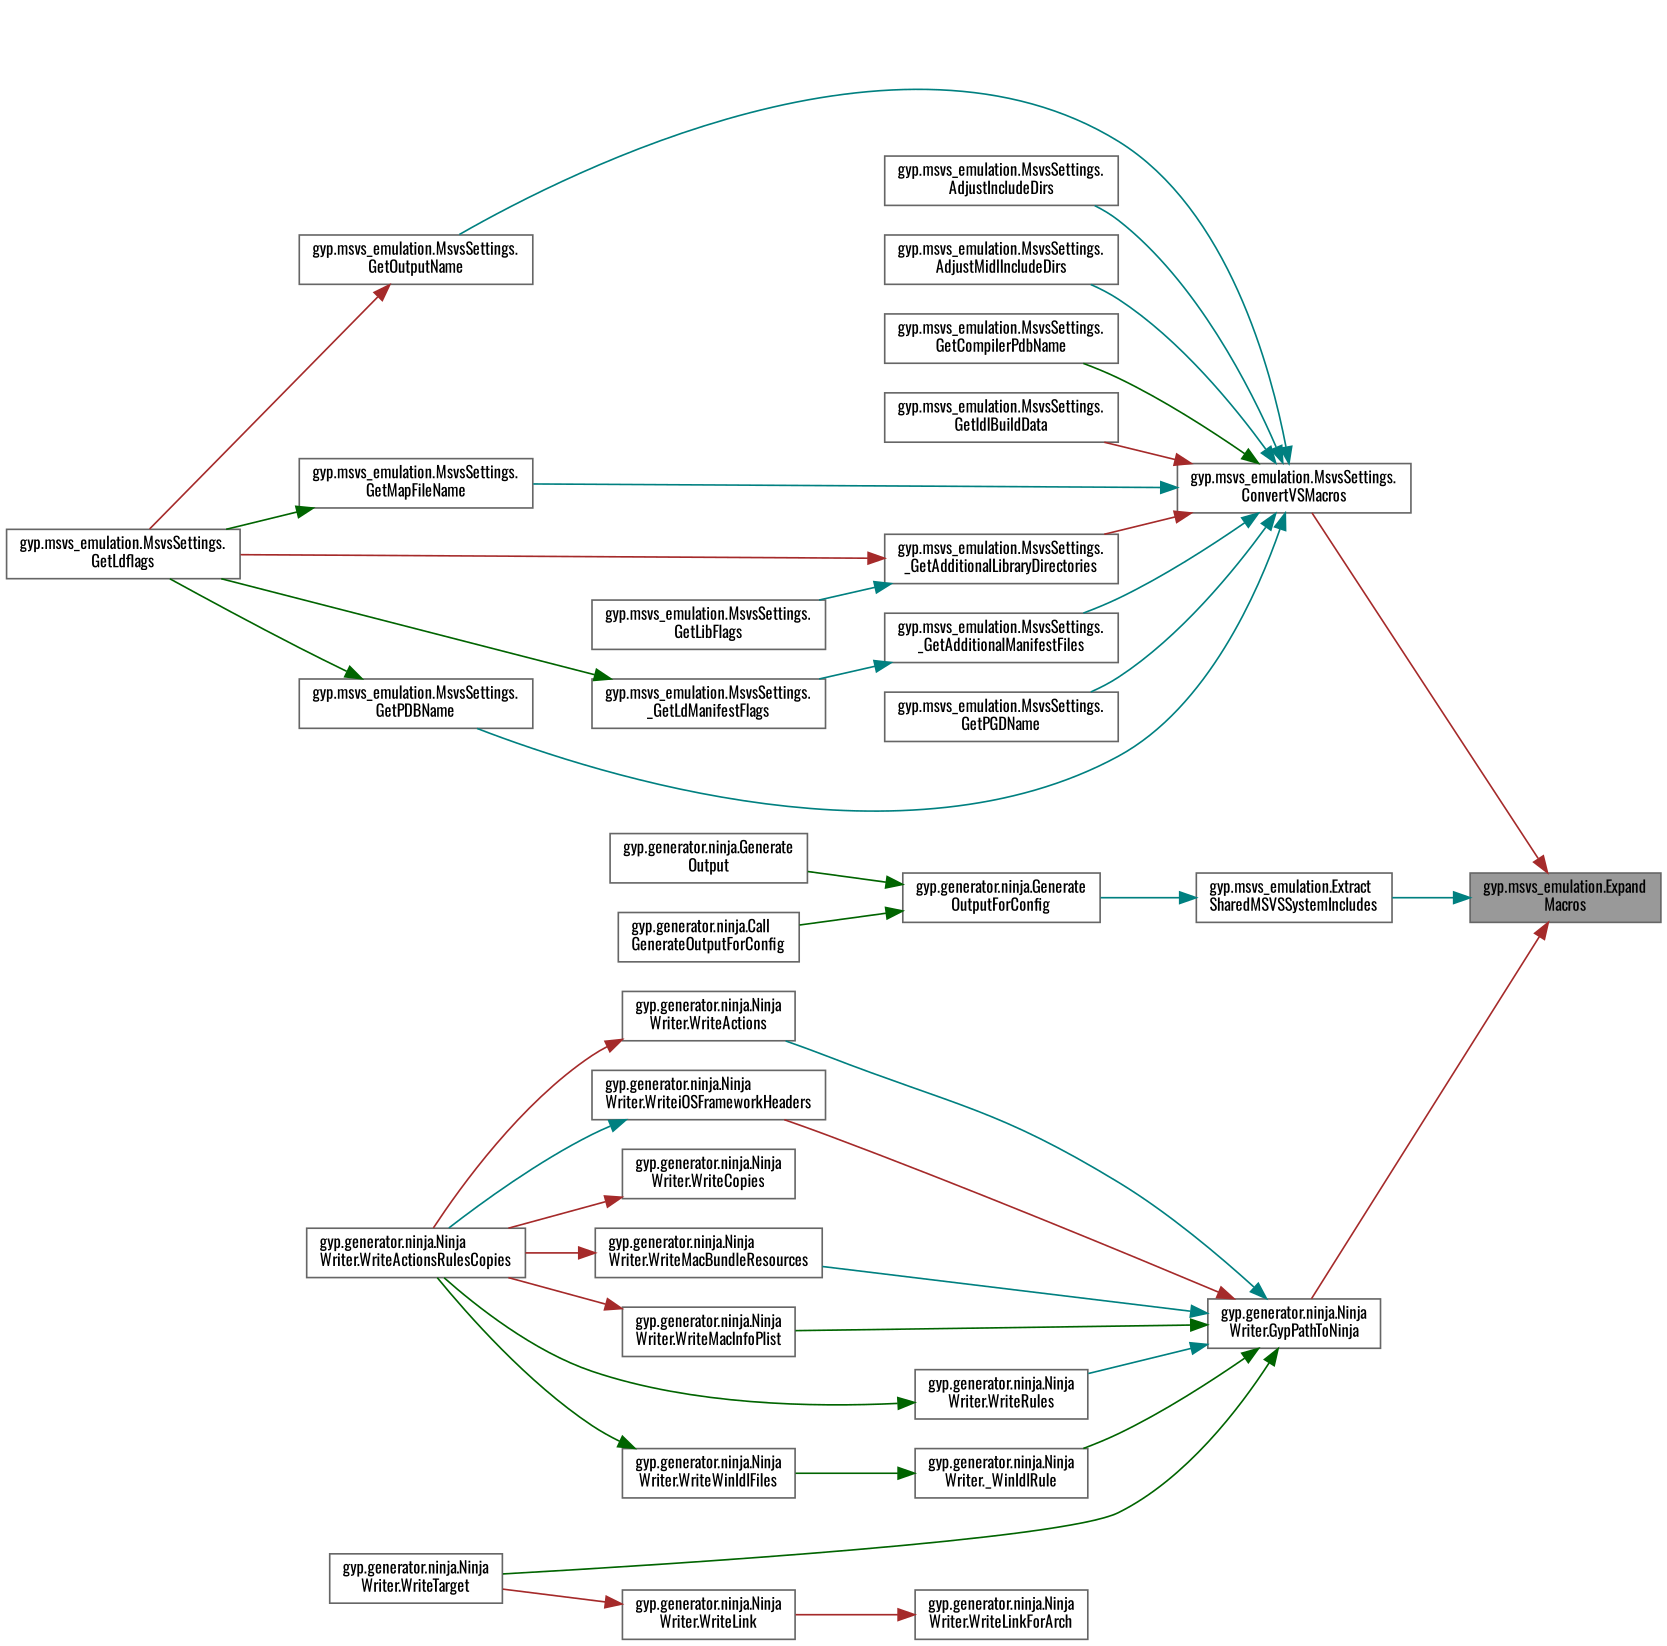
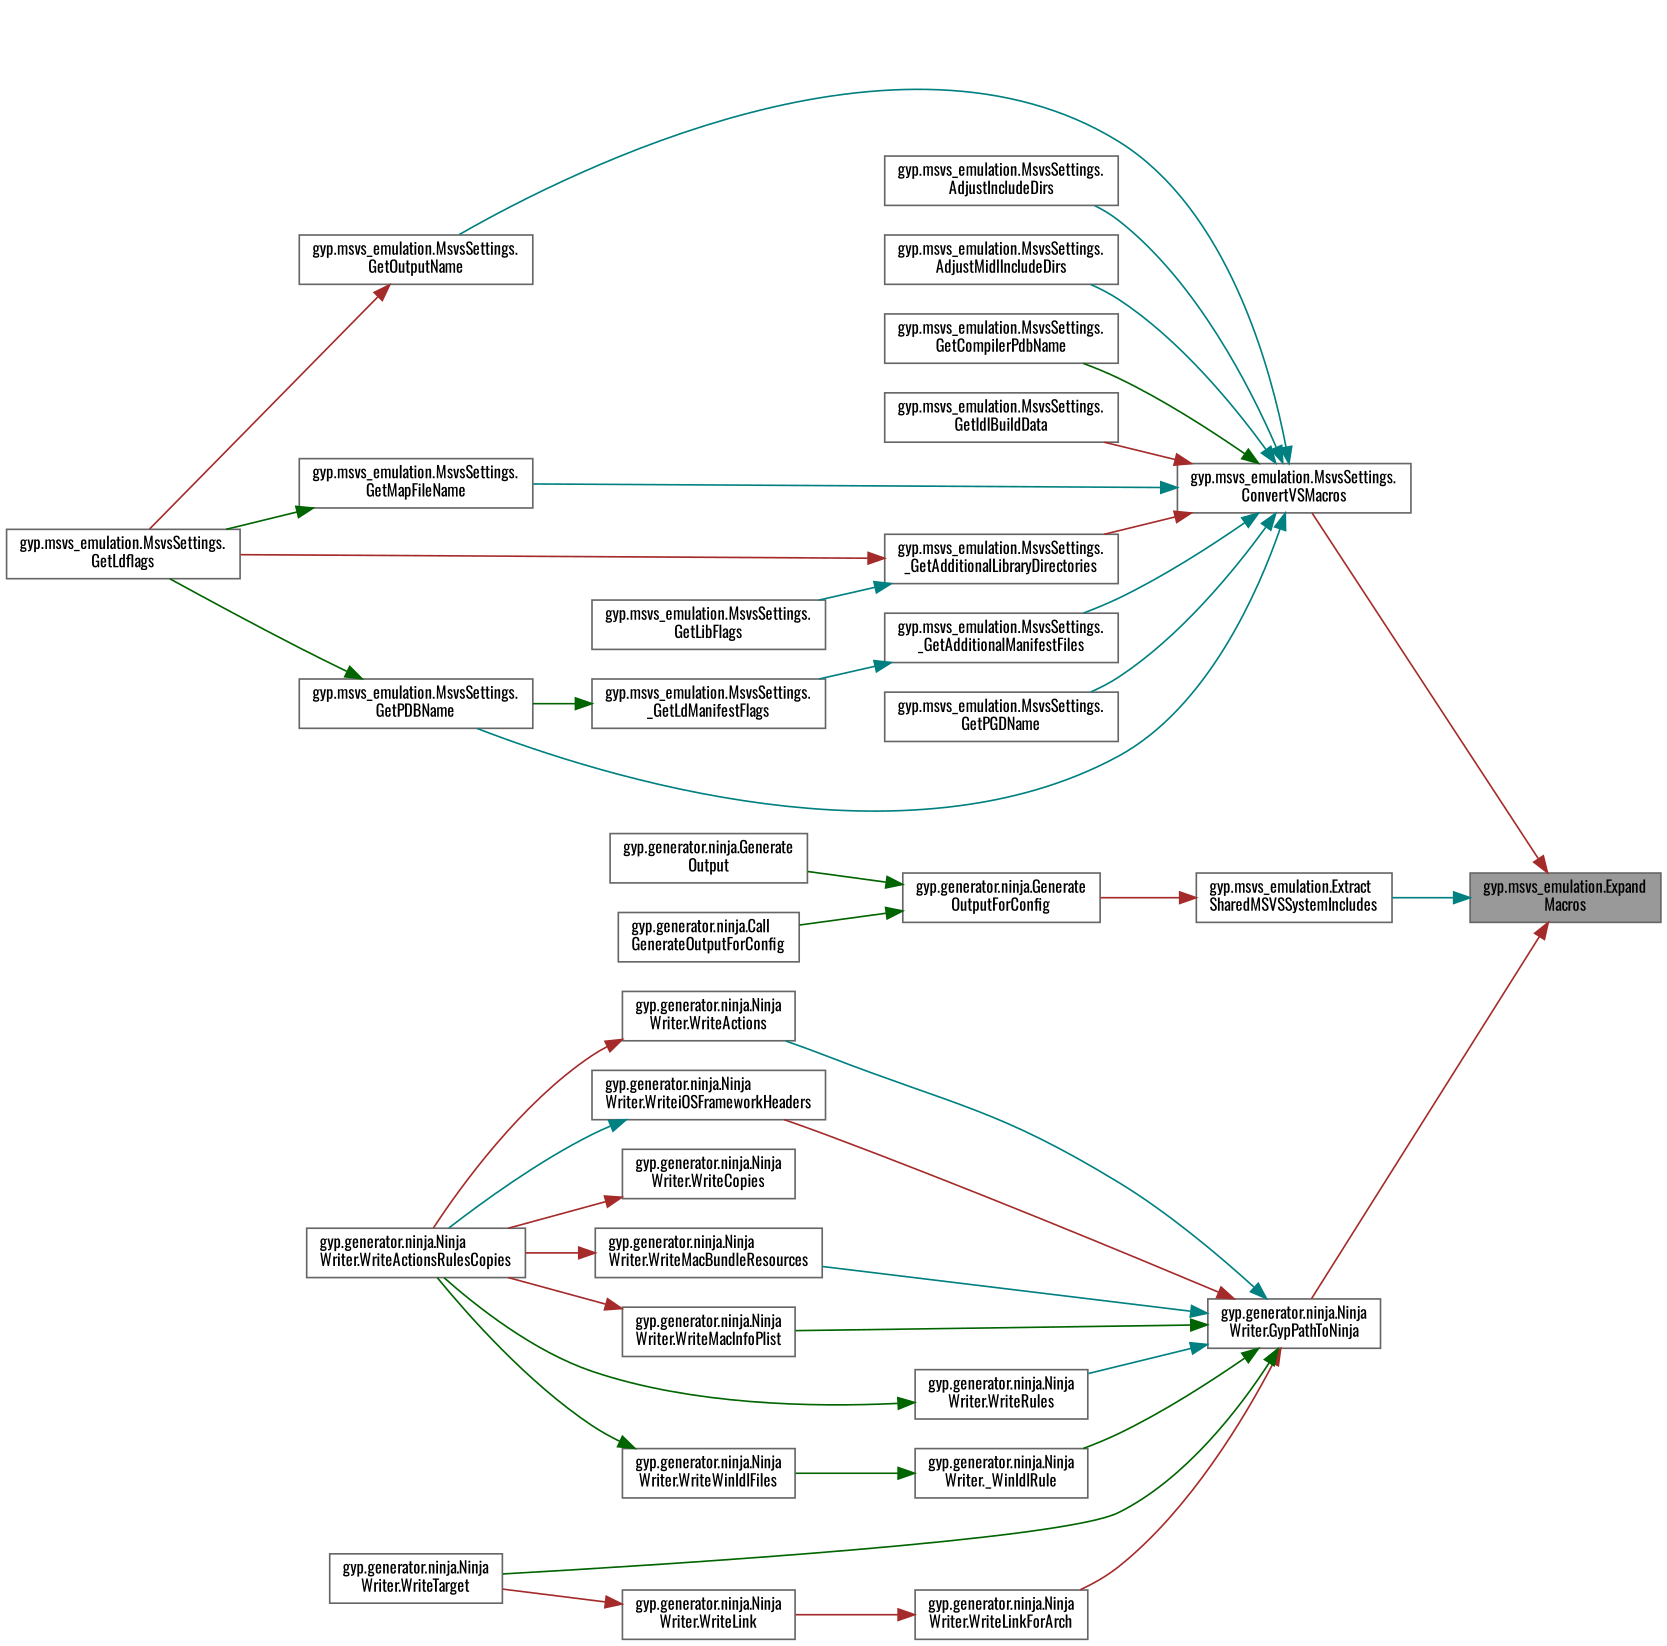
(408, 627) -> (554, 704)
(1140, 898) -> (1140, 898)
none -> (1192, 1491)
